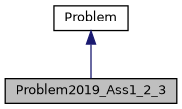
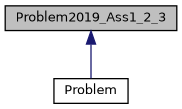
(91, 61) -> (91, 61)
